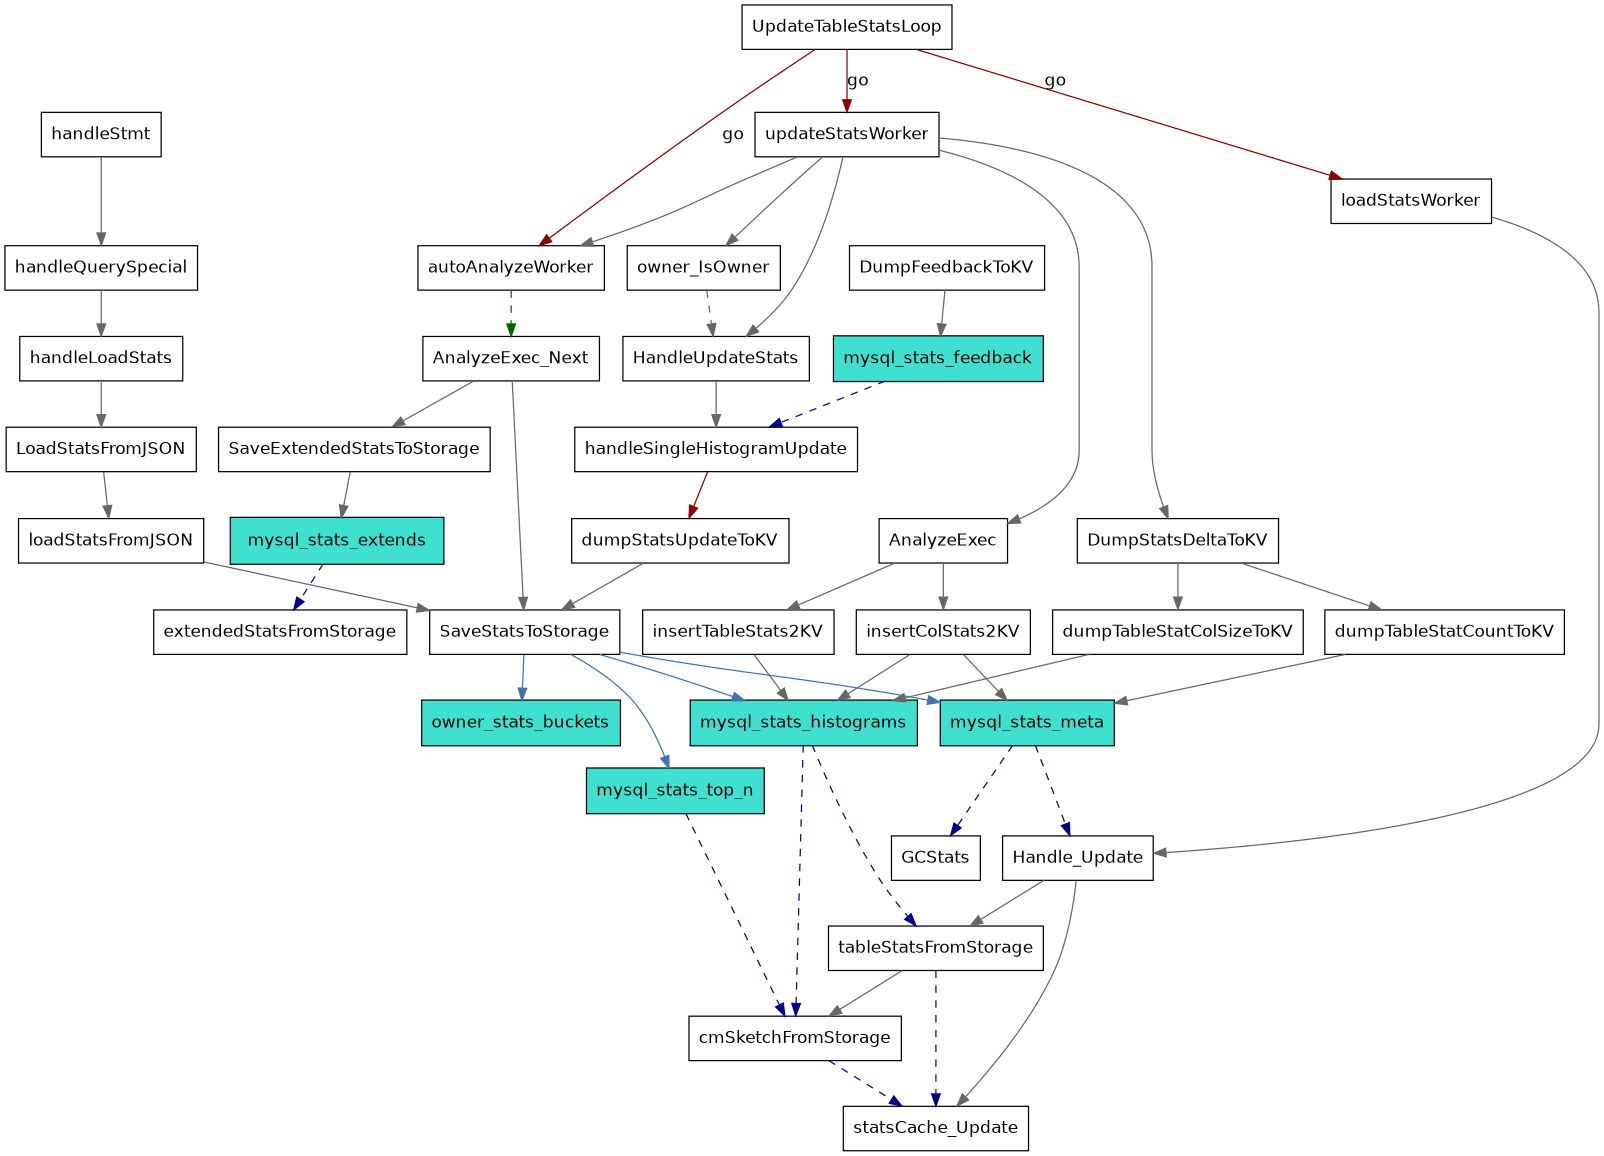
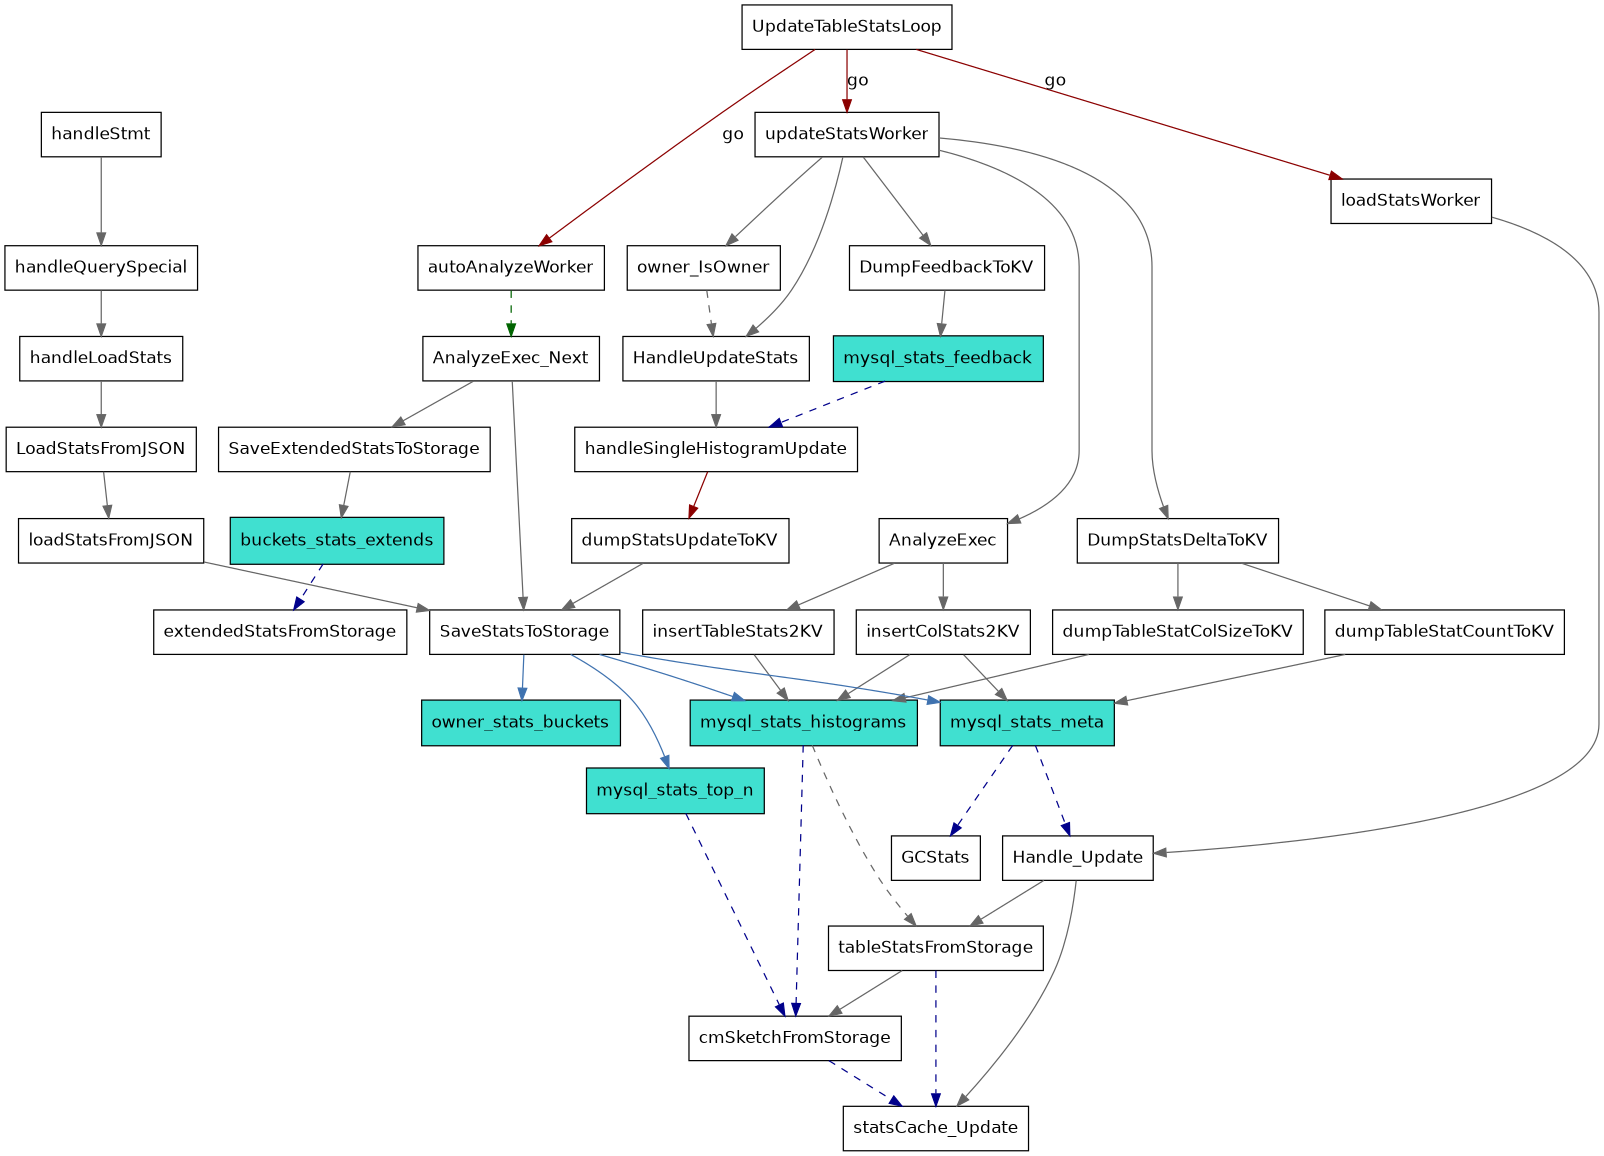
(696, 202) -> (893, 196)
(337, 541) -> (337, 541)
(854, 834) -> (854, 834)
